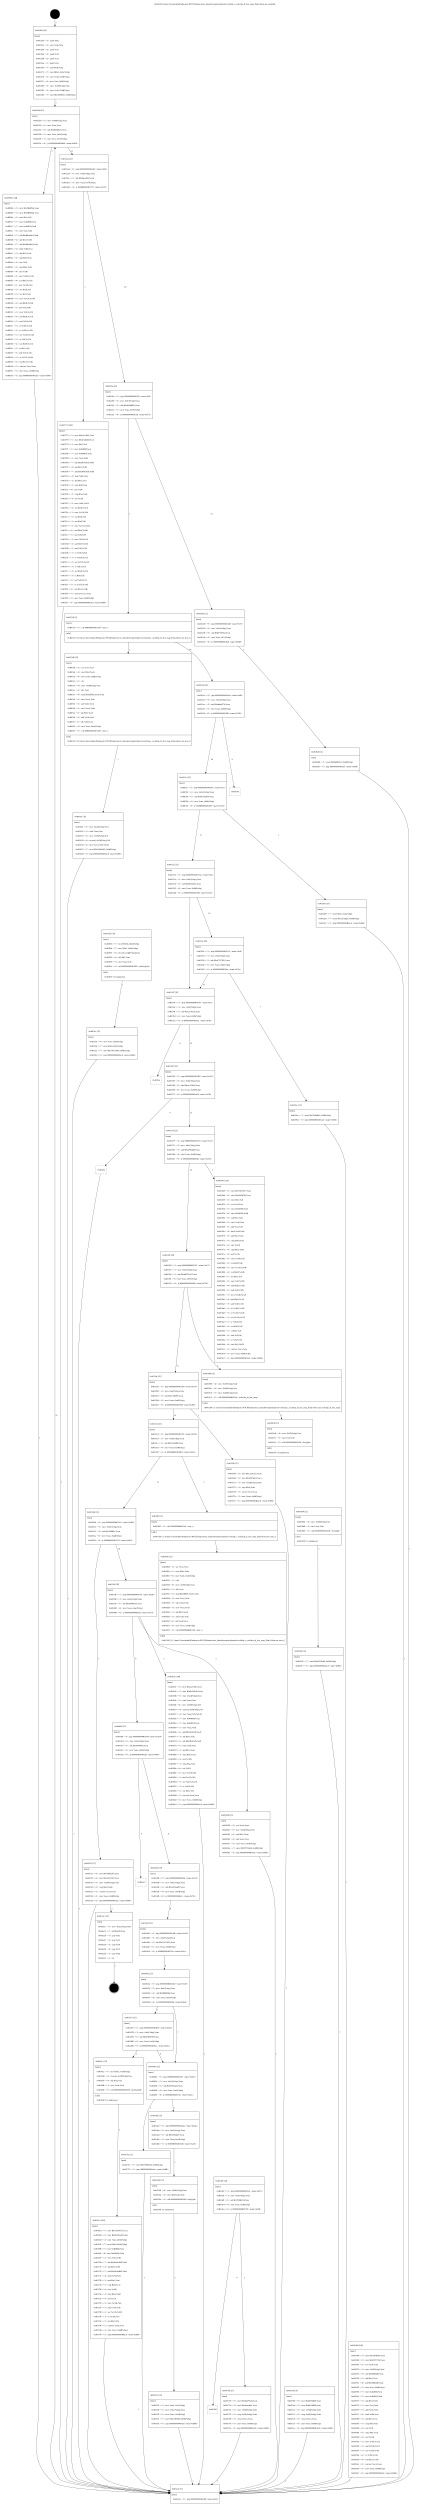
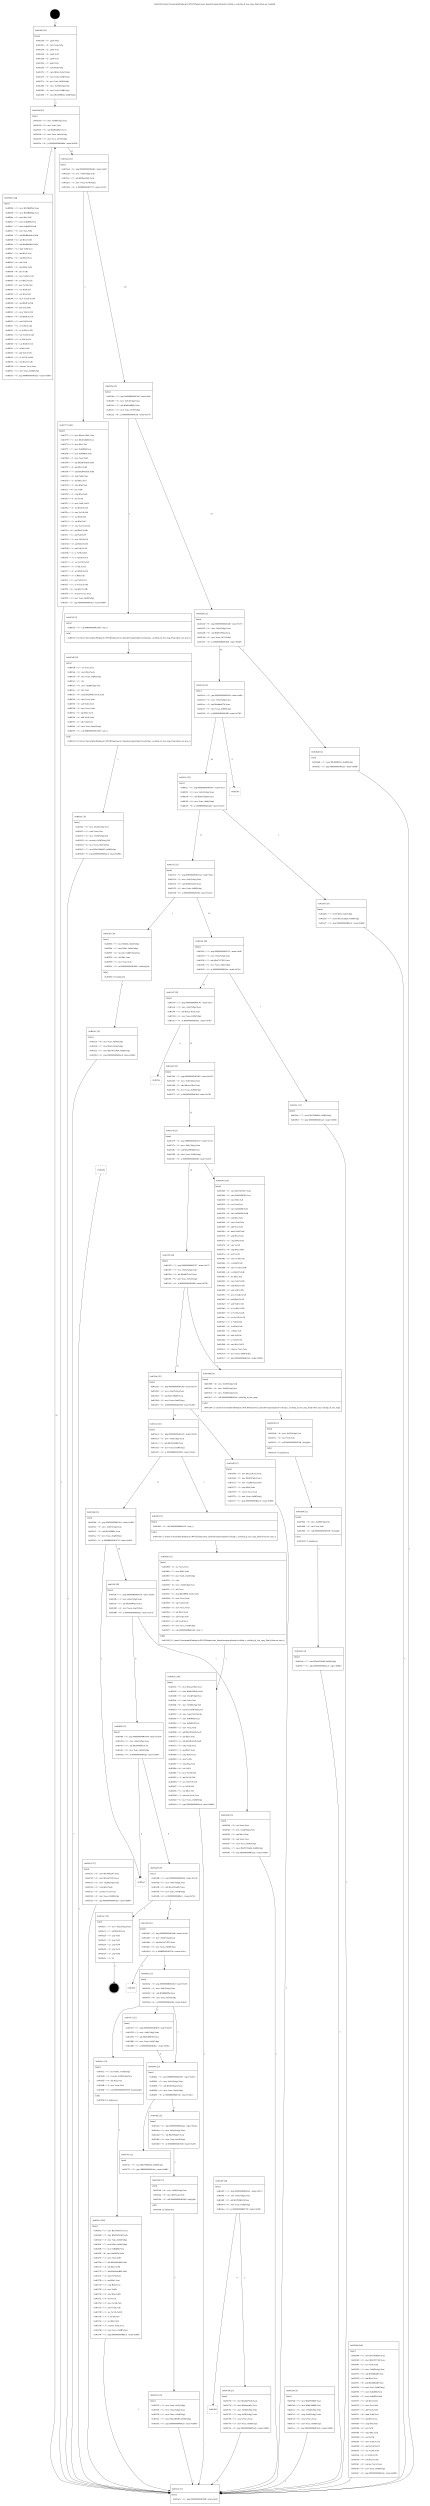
(197, 658) -> (219, 663)
(190, 942) -> (162, 913)
(139, 1132) -> none
none -> (303, 1482)
(38, 1492) -> none
(153, 1646) -> (223, 1667)
(97, 1701) -> (102, 1714)
(111, 1908) -> (143, 1908)
none -> (131, 1988)
(135, 2053) -> (115, 2024)
(142, 2339) -> none
